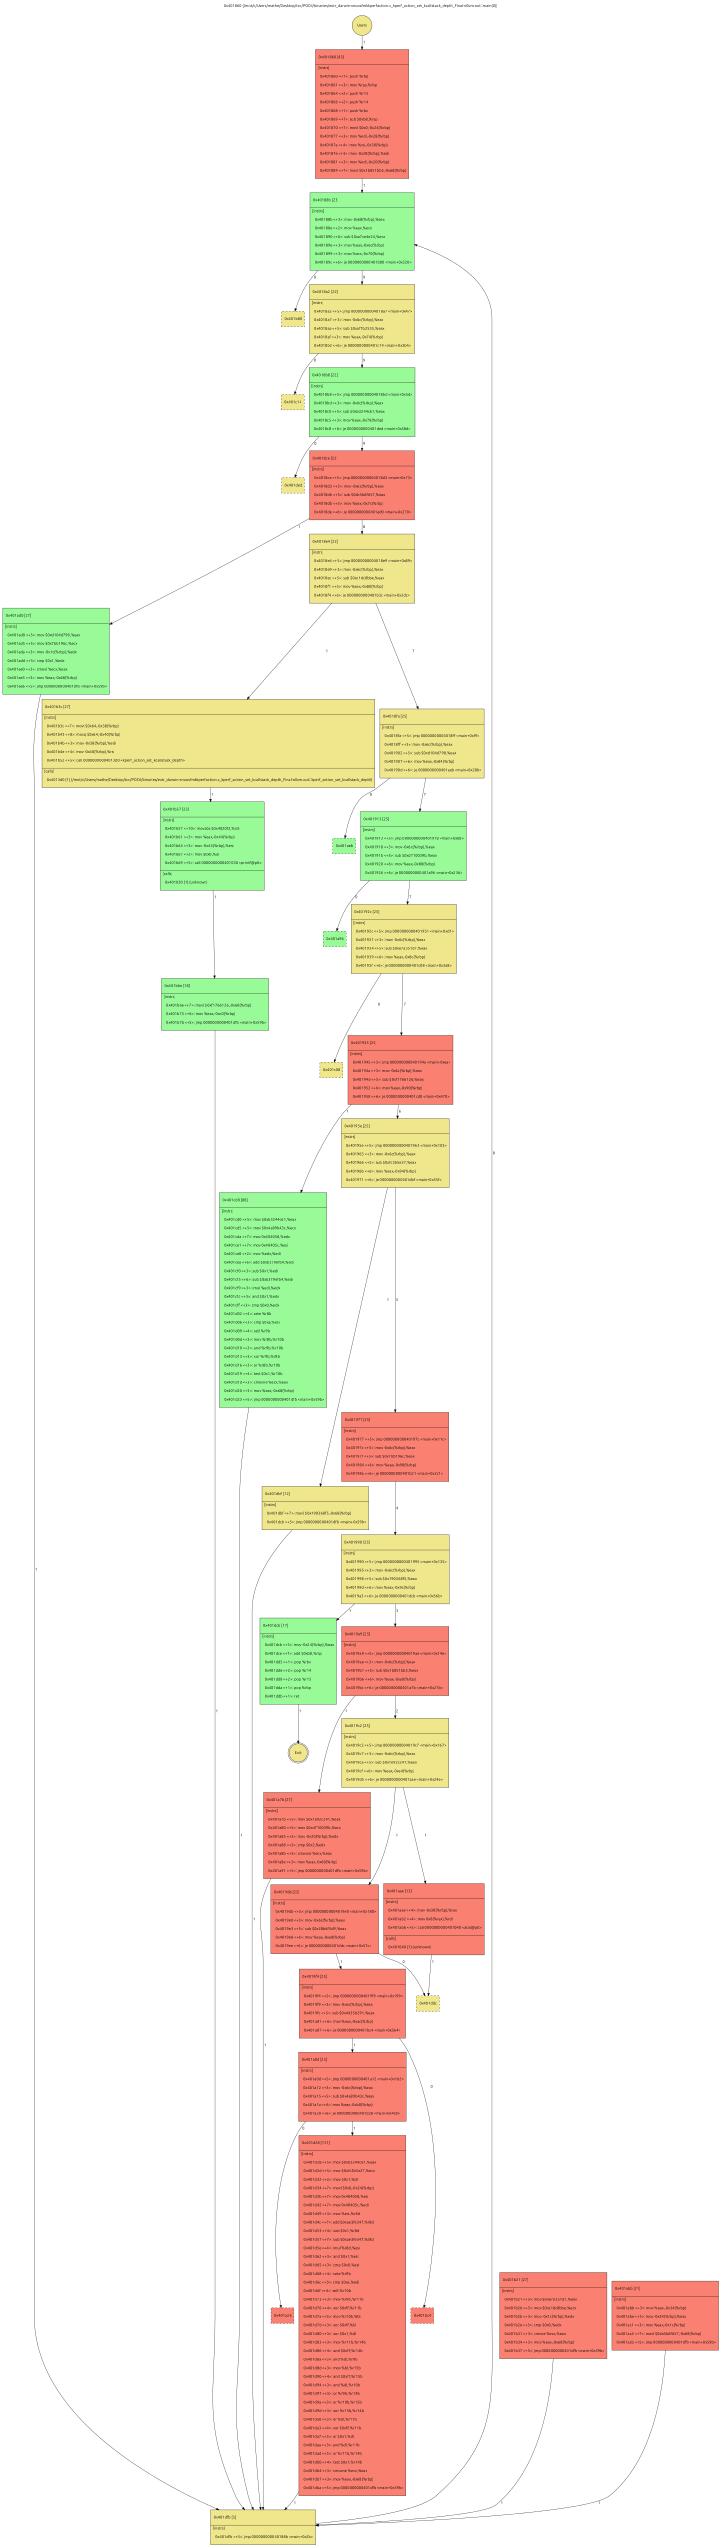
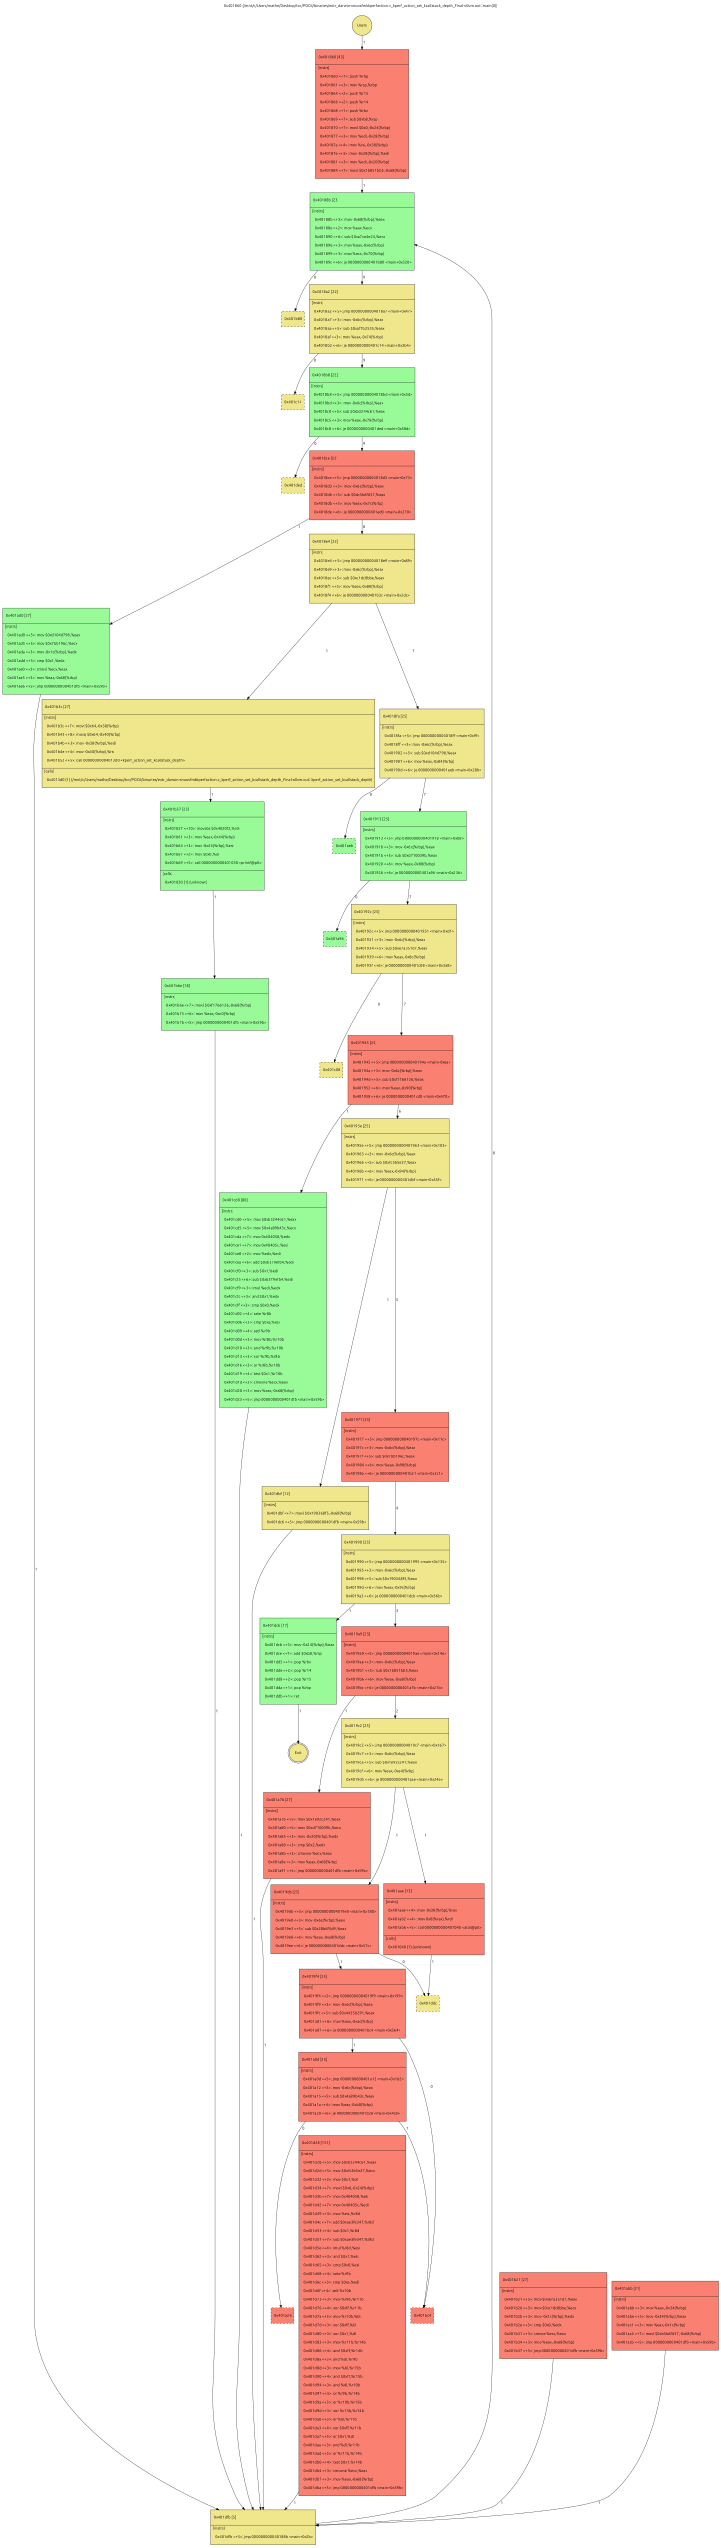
(352, 2127) -> (428, 2210)
